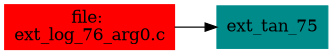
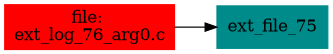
(272, 27) -> (272, 27)
